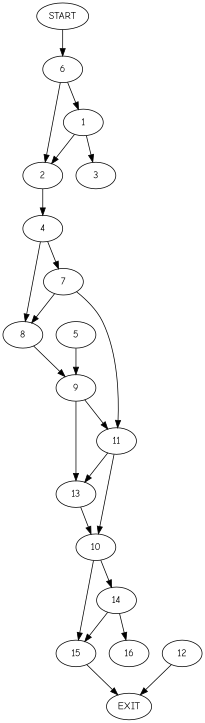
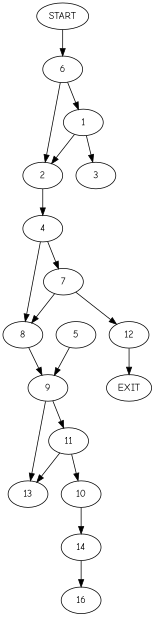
(112, 350) -> (93, 306)
(85, 517) -> none
(76, 653) -> none
